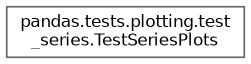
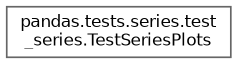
(126, 32) -> (119, 32)
